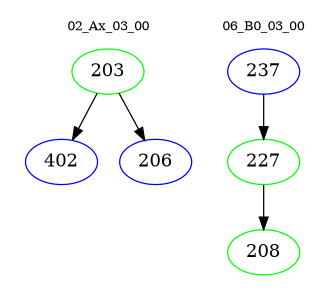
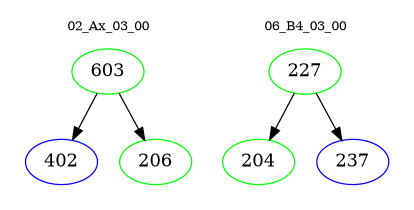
(264, 27) -> (306, 27)
(108, 72) -> (108, 72)
(264, 111) -> (326, 111)
(156, 162) -> (156, 162)
(264, 252) -> (259, 162)
